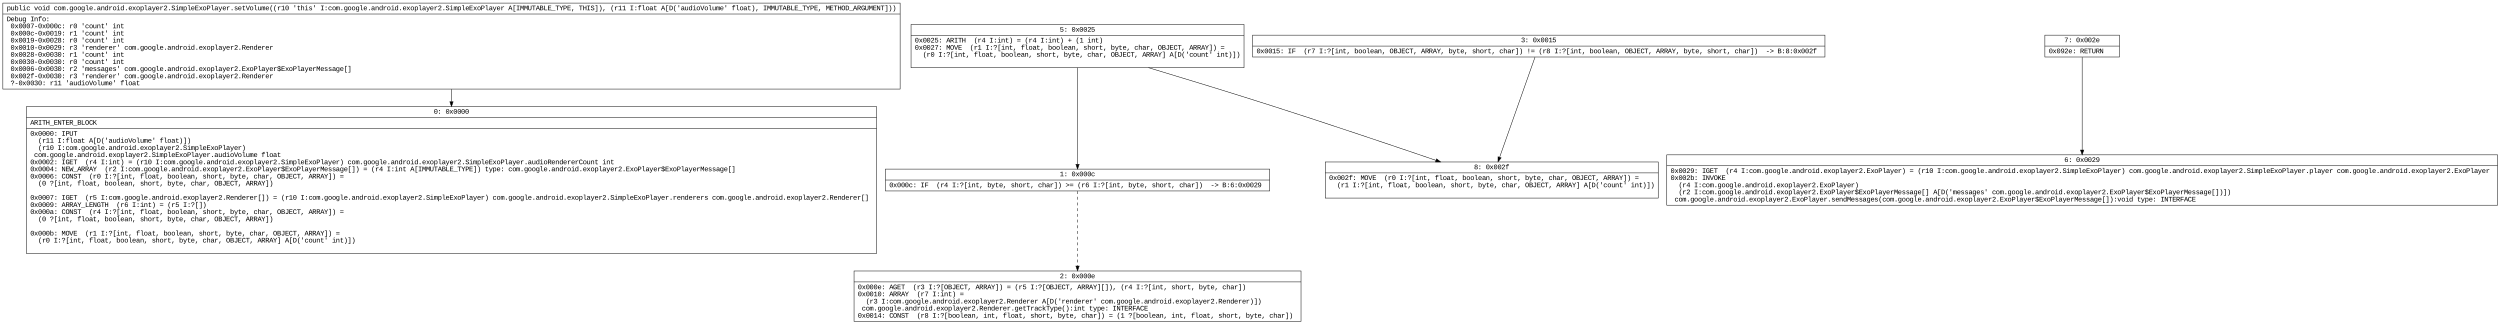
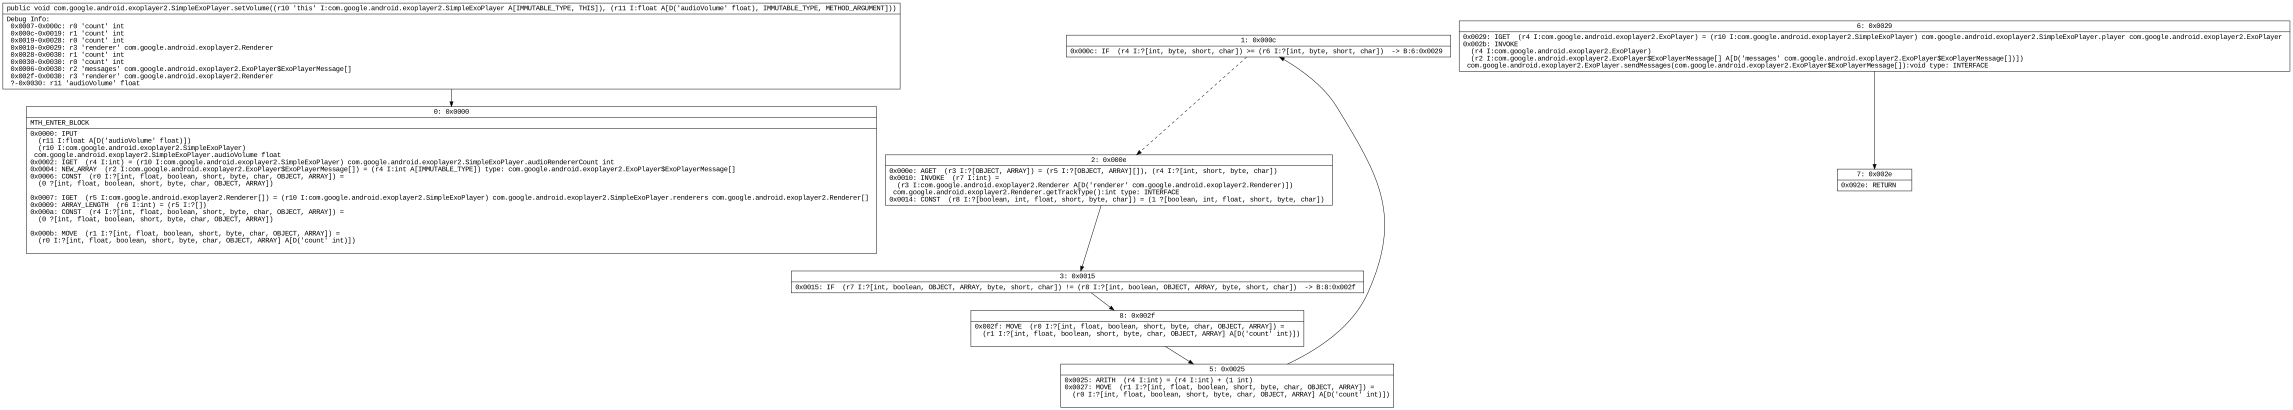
(2082, 104) -> (1875, 118)
(1293, 113) -> (1177, 354)
(64, 123) -> (60, 123)
none -> (1092, 236)
(913, 294) -> (946, 178)
